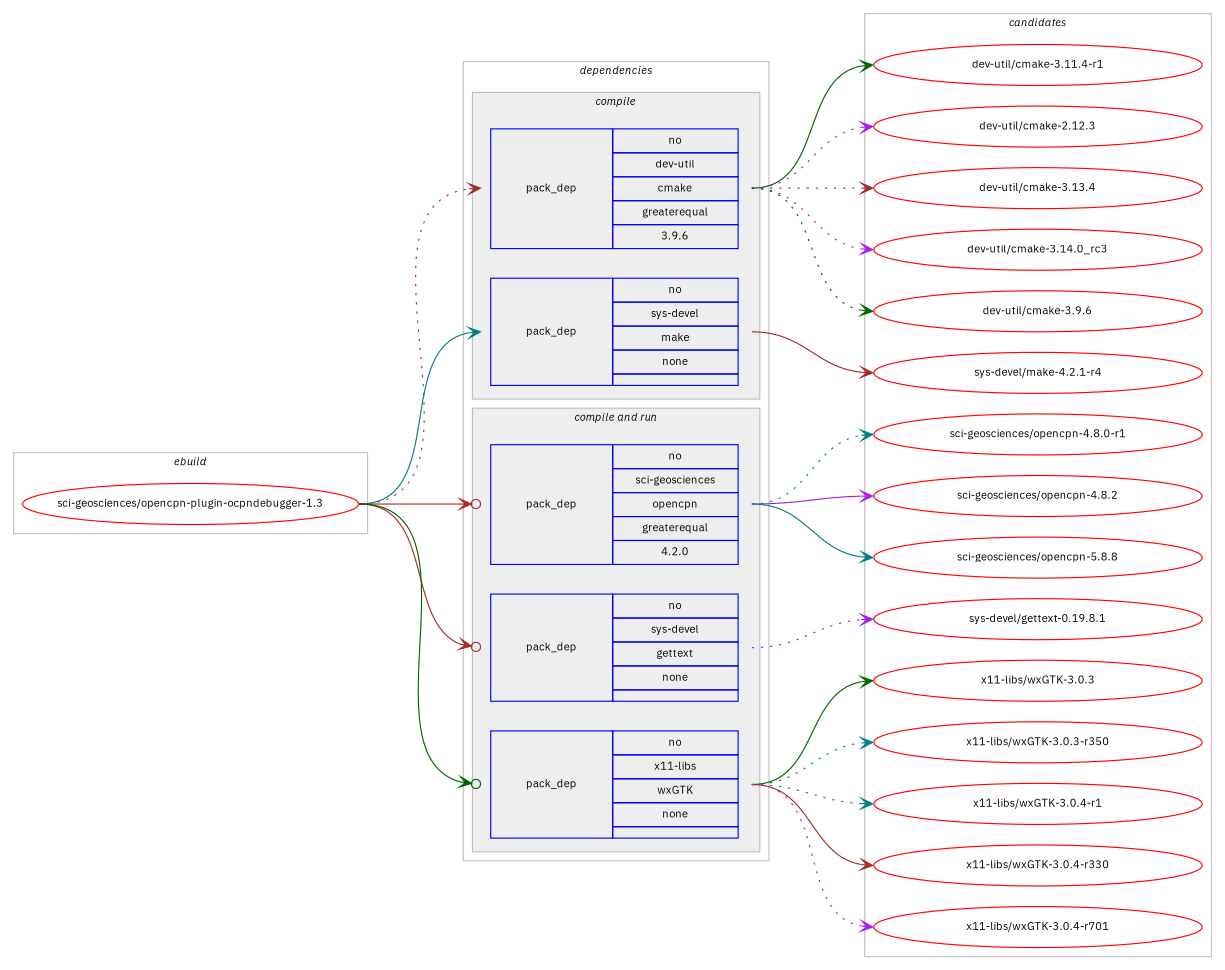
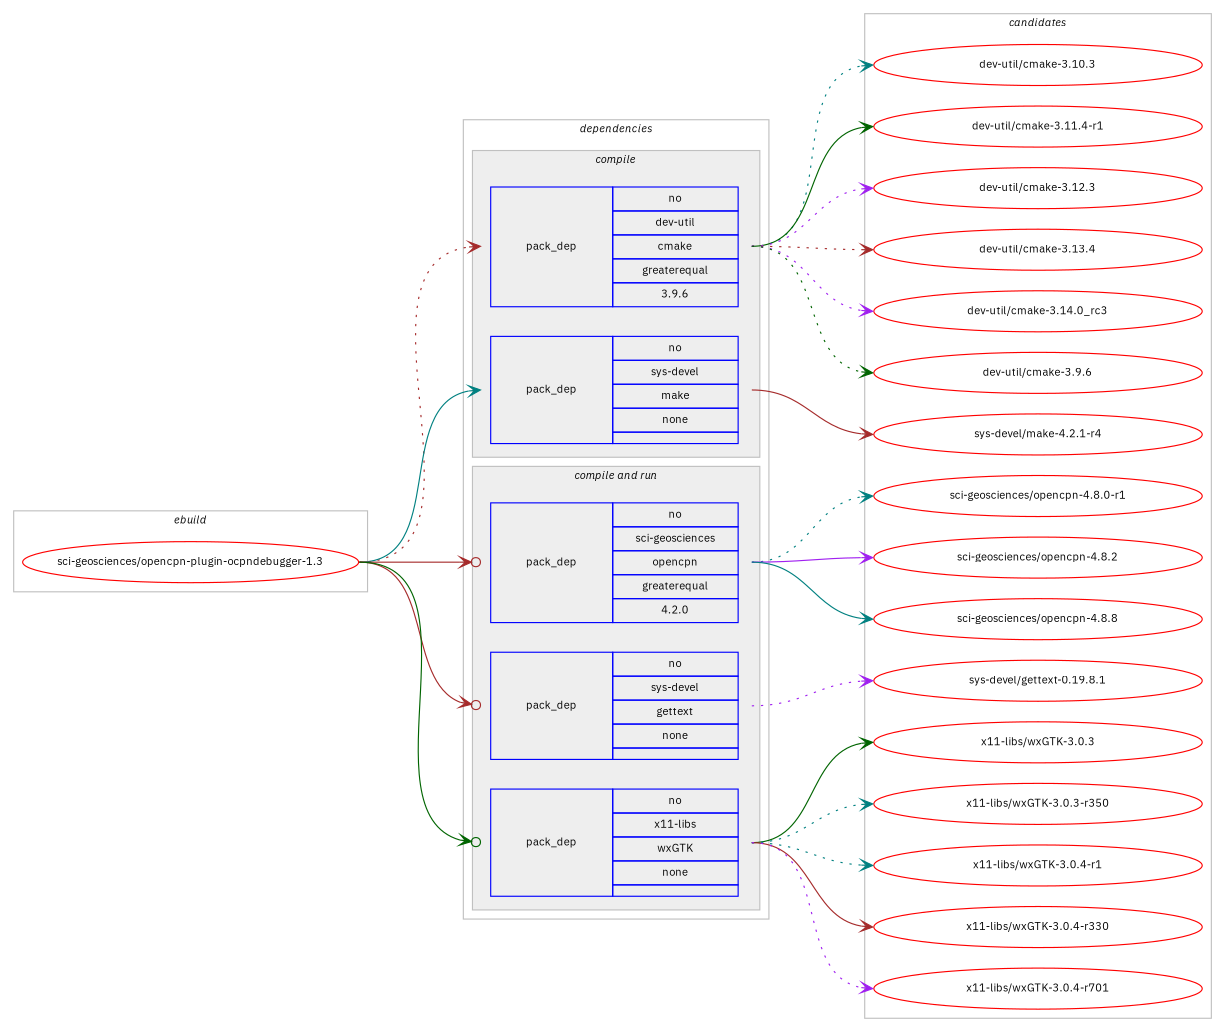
none -> (1038, 65)
(1038, 127) -> (1038, 188)
(1038, 558) -> (1038, 619)
